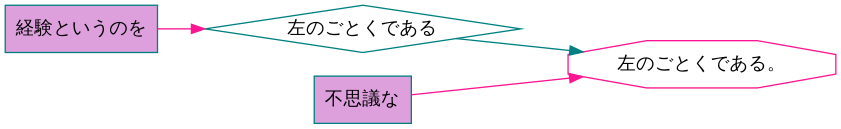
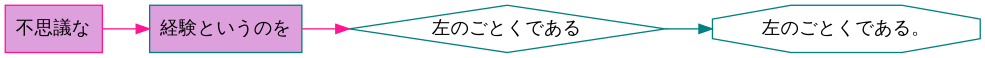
(702, 64) -> (846, 29)
(491, 86) -> (119, 29)
(363, 100) -> (54, 29)
